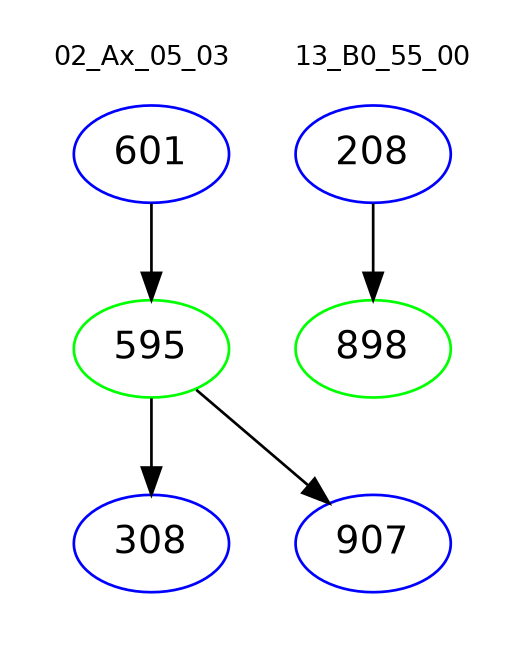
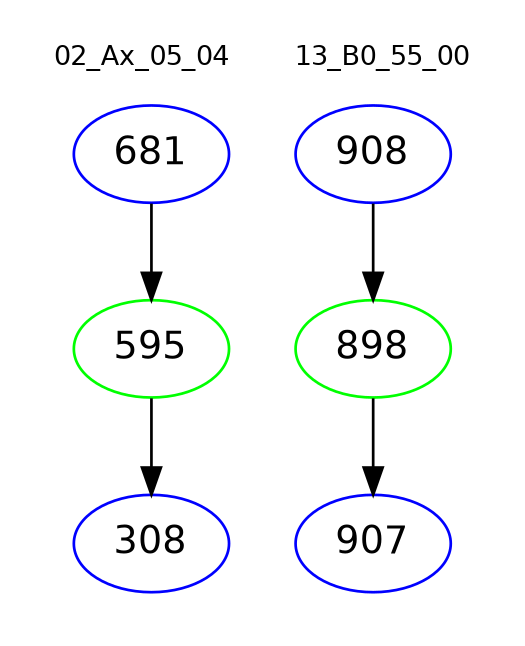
(142, 58) -> (142, 58)
(151, 154) -> (151, 154)
(373, 154) -> (373, 154)
(233, 421) -> (373, 433)
